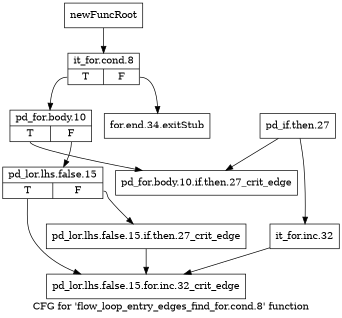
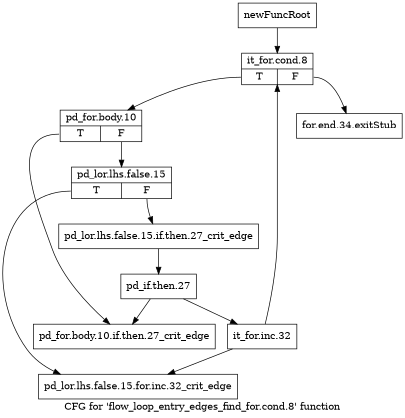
none -> (277, 208)
(146, 258) -> (159, 258)
